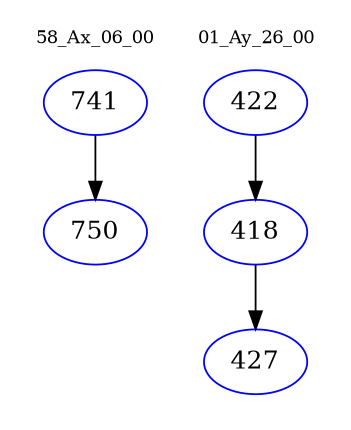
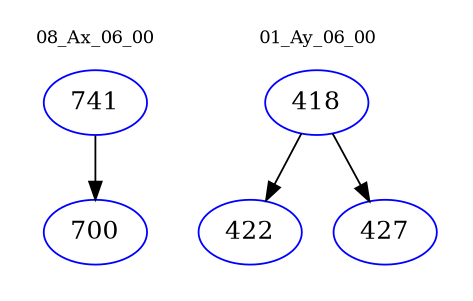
(95, 39) -> (95, 39)
(256, 39) -> (318, 39)
(256, 159) -> (288, 159)
(95, 232) -> (95, 232)
